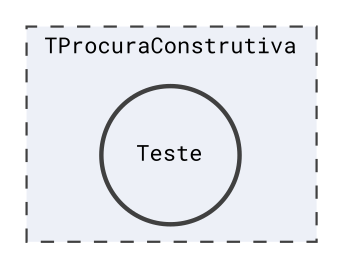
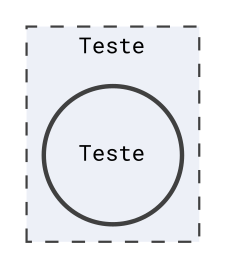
(172, 48) -> (113, 48)
